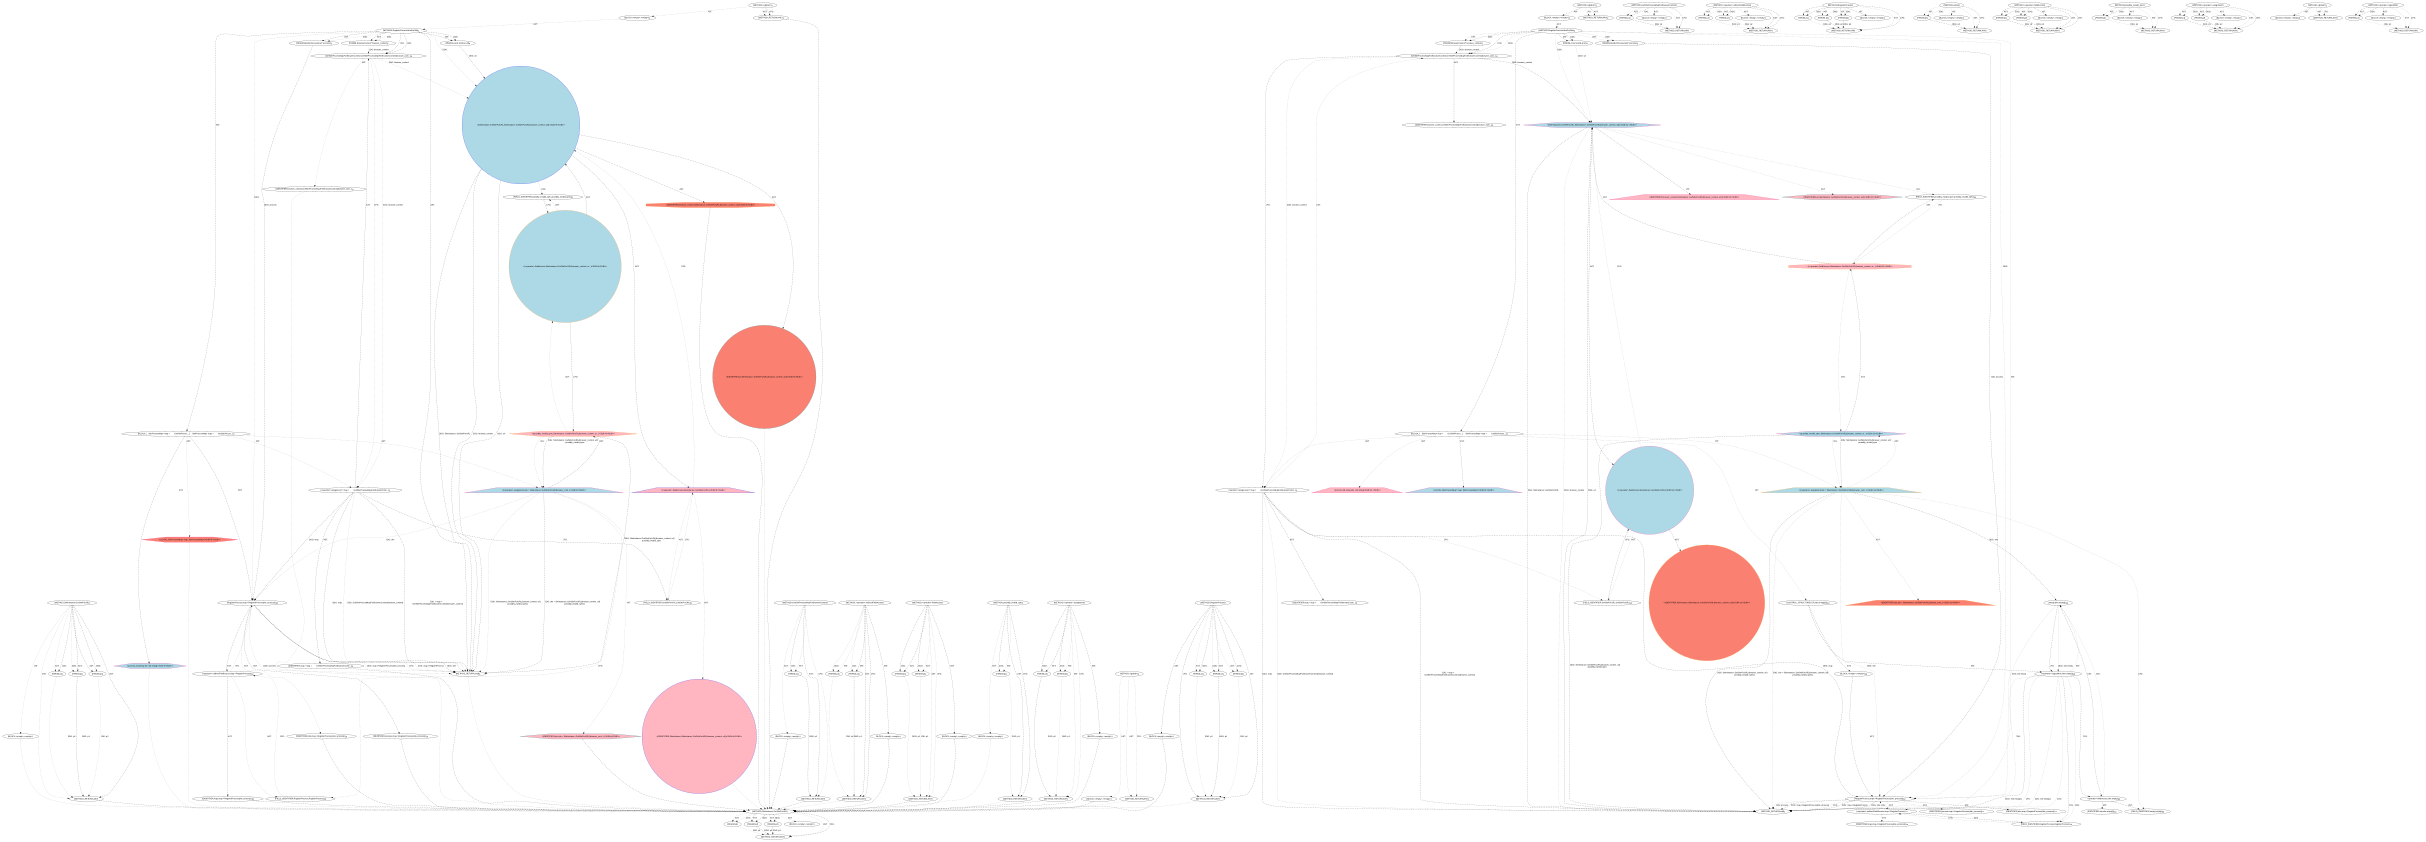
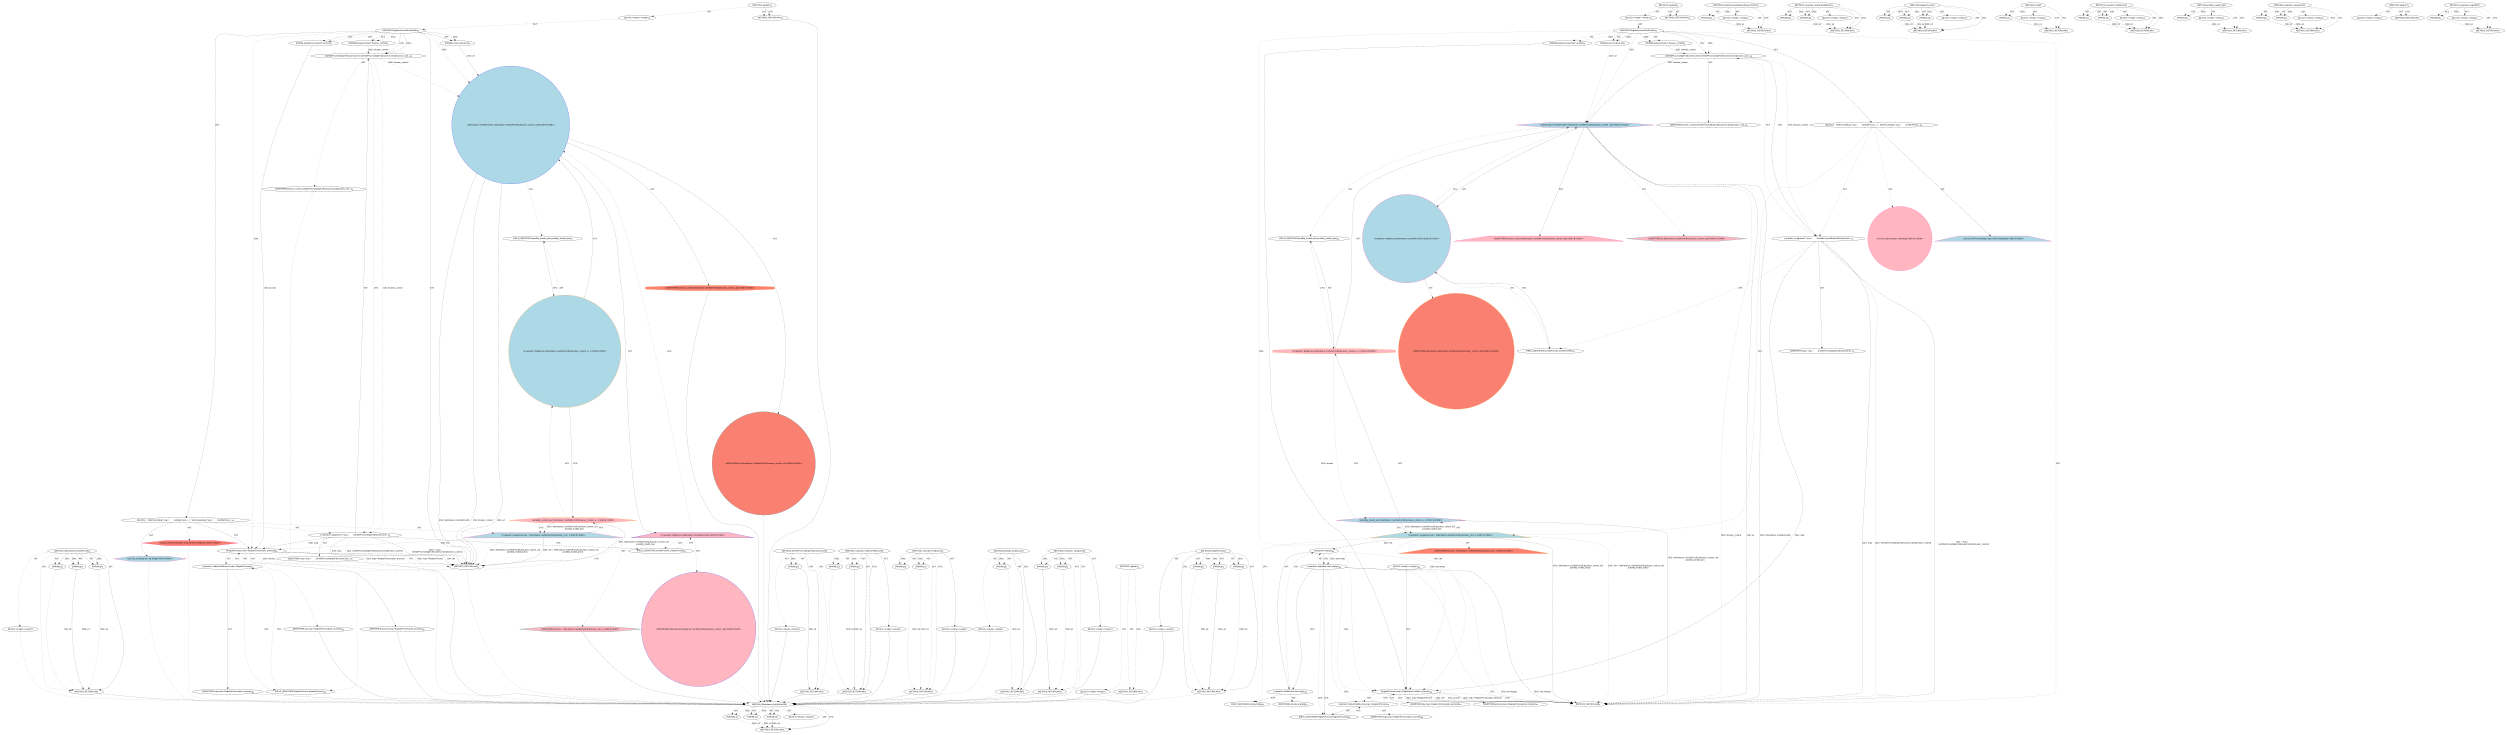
(1357, 490) -> (1900, 239)
(1808, 603) -> none
